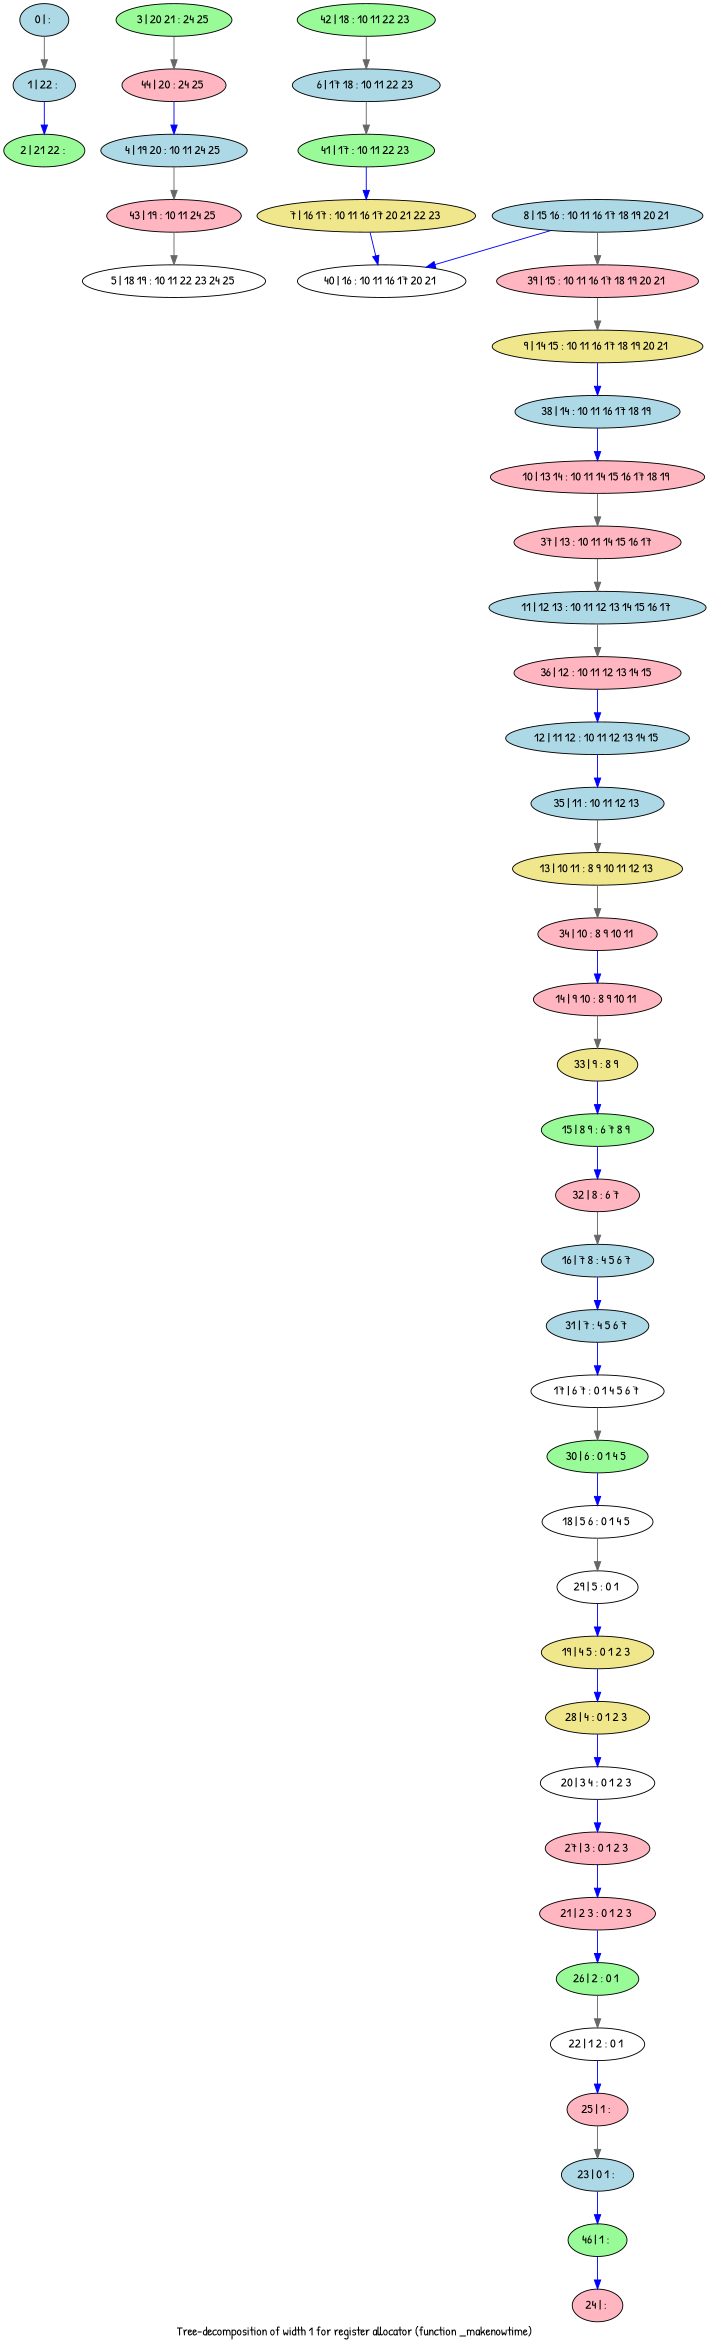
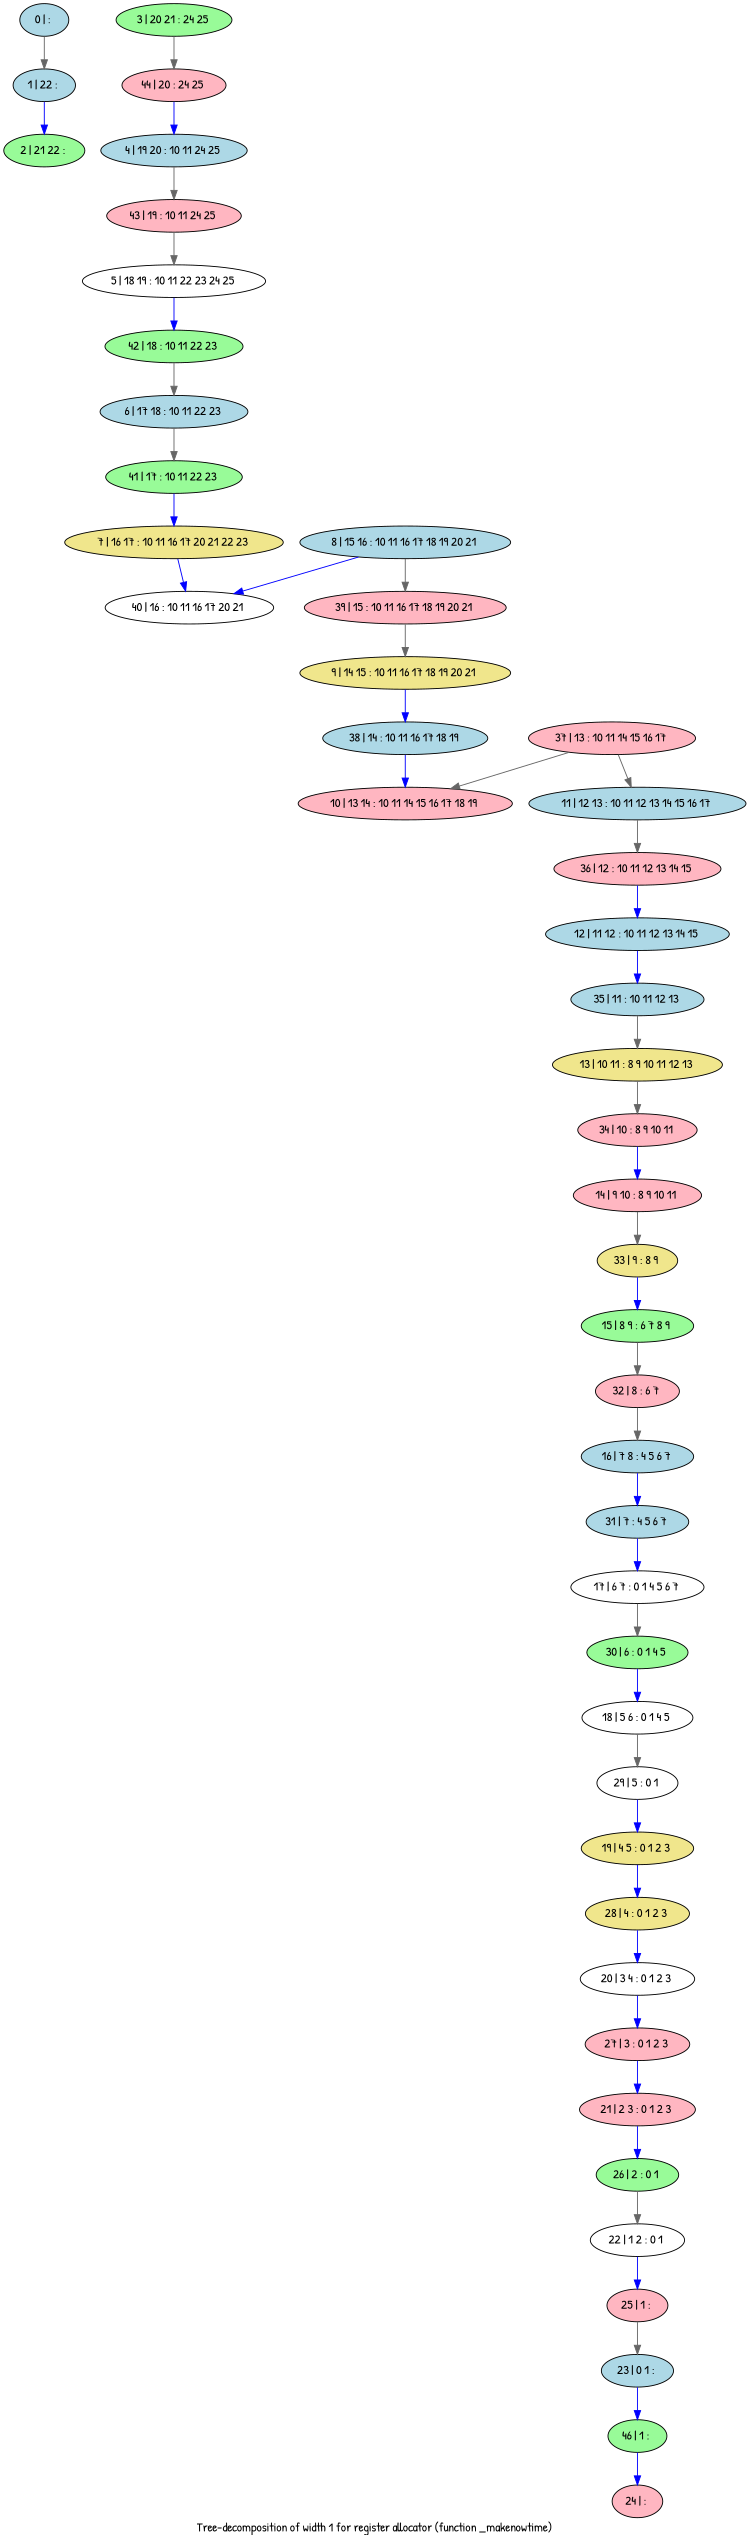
none -> (174, 309)
(598, 505) -> (514, 769)
(598, 1158) -> (637, 1354)
